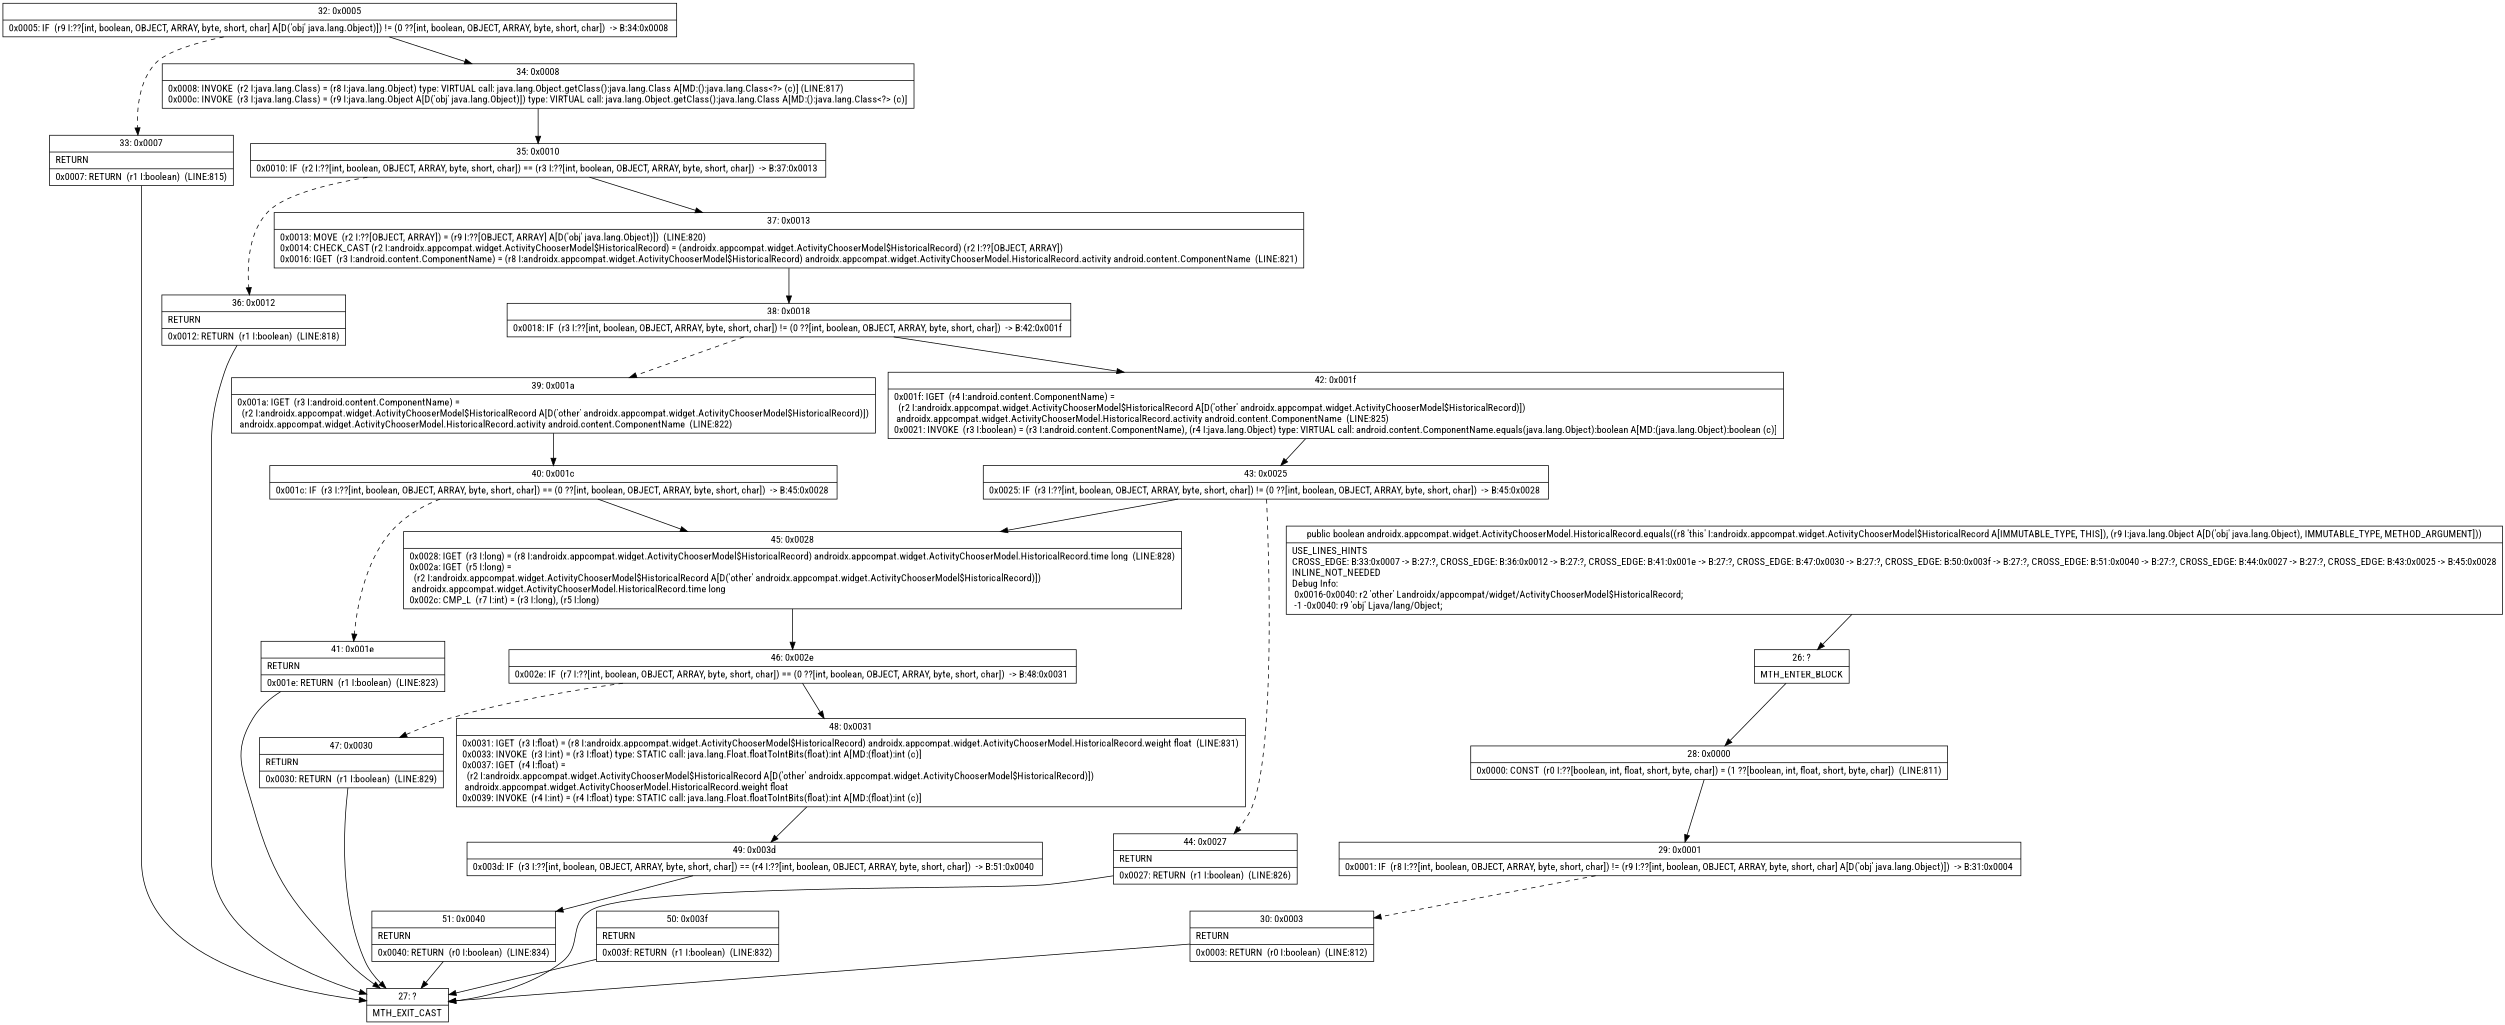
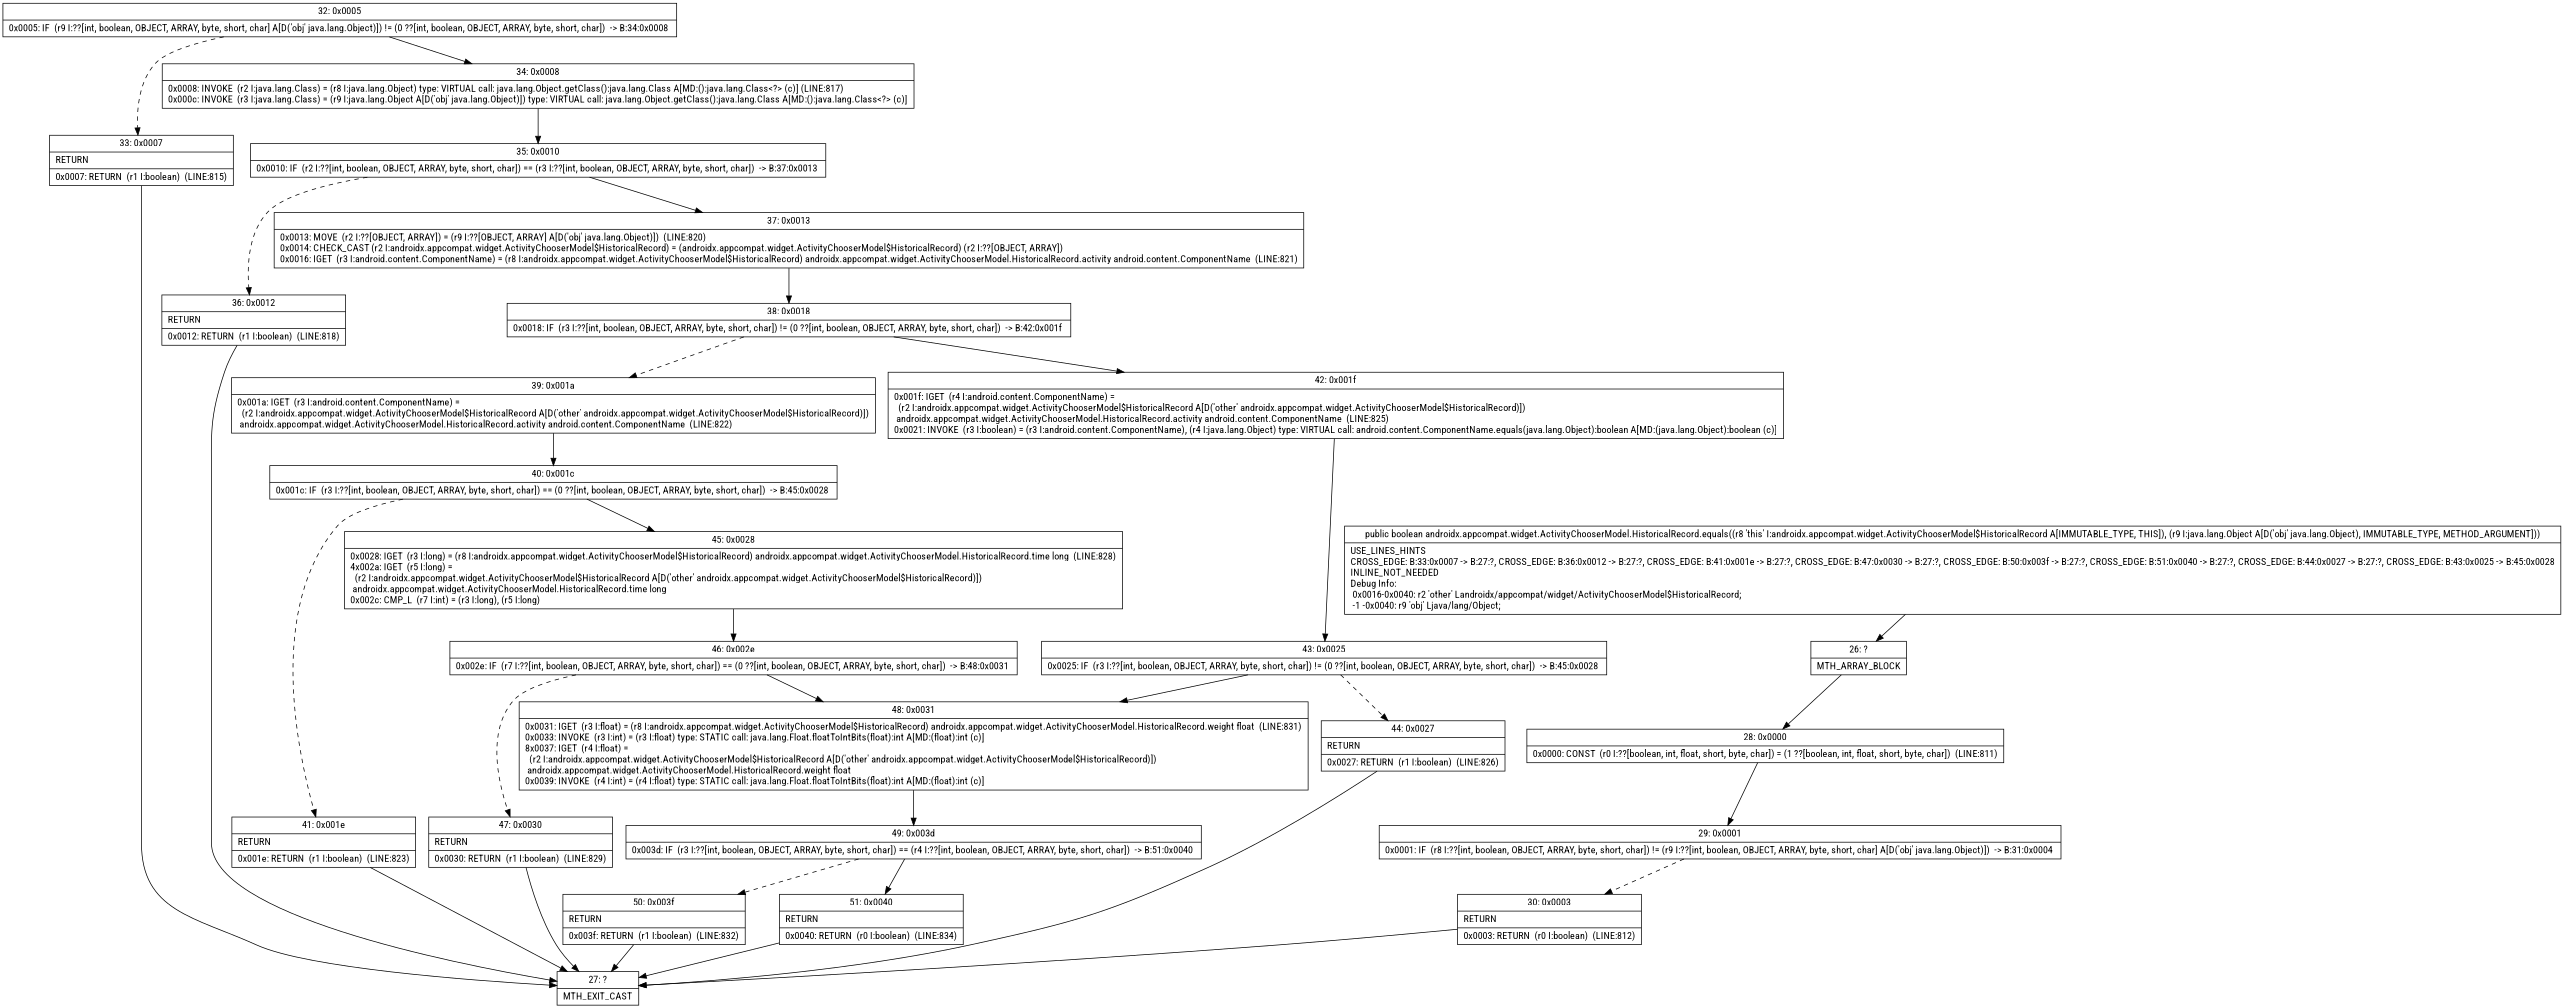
(1093, 515) -> (1188, 688)
(462, 567) -> (403, 567)
(1802, 674) -> (1859, 666)
(515, 765) -> (578, 748)
none -> (802, 876)
